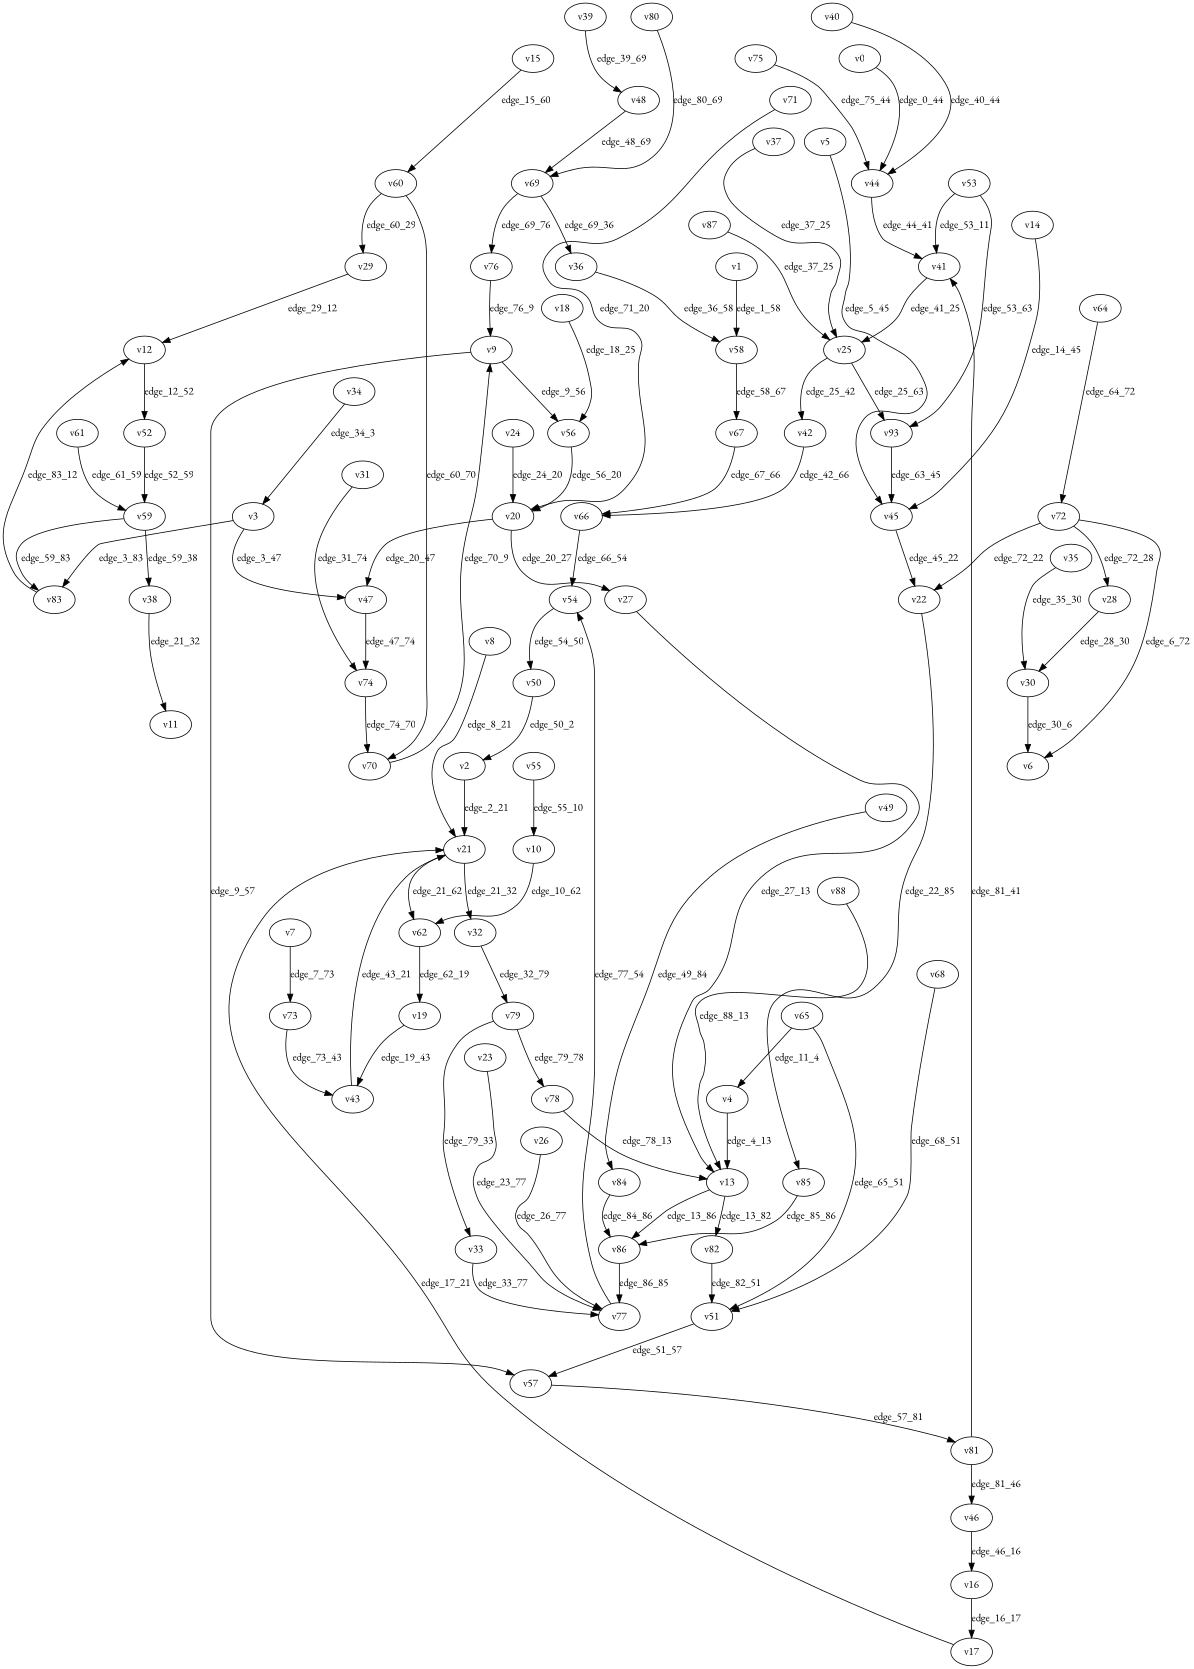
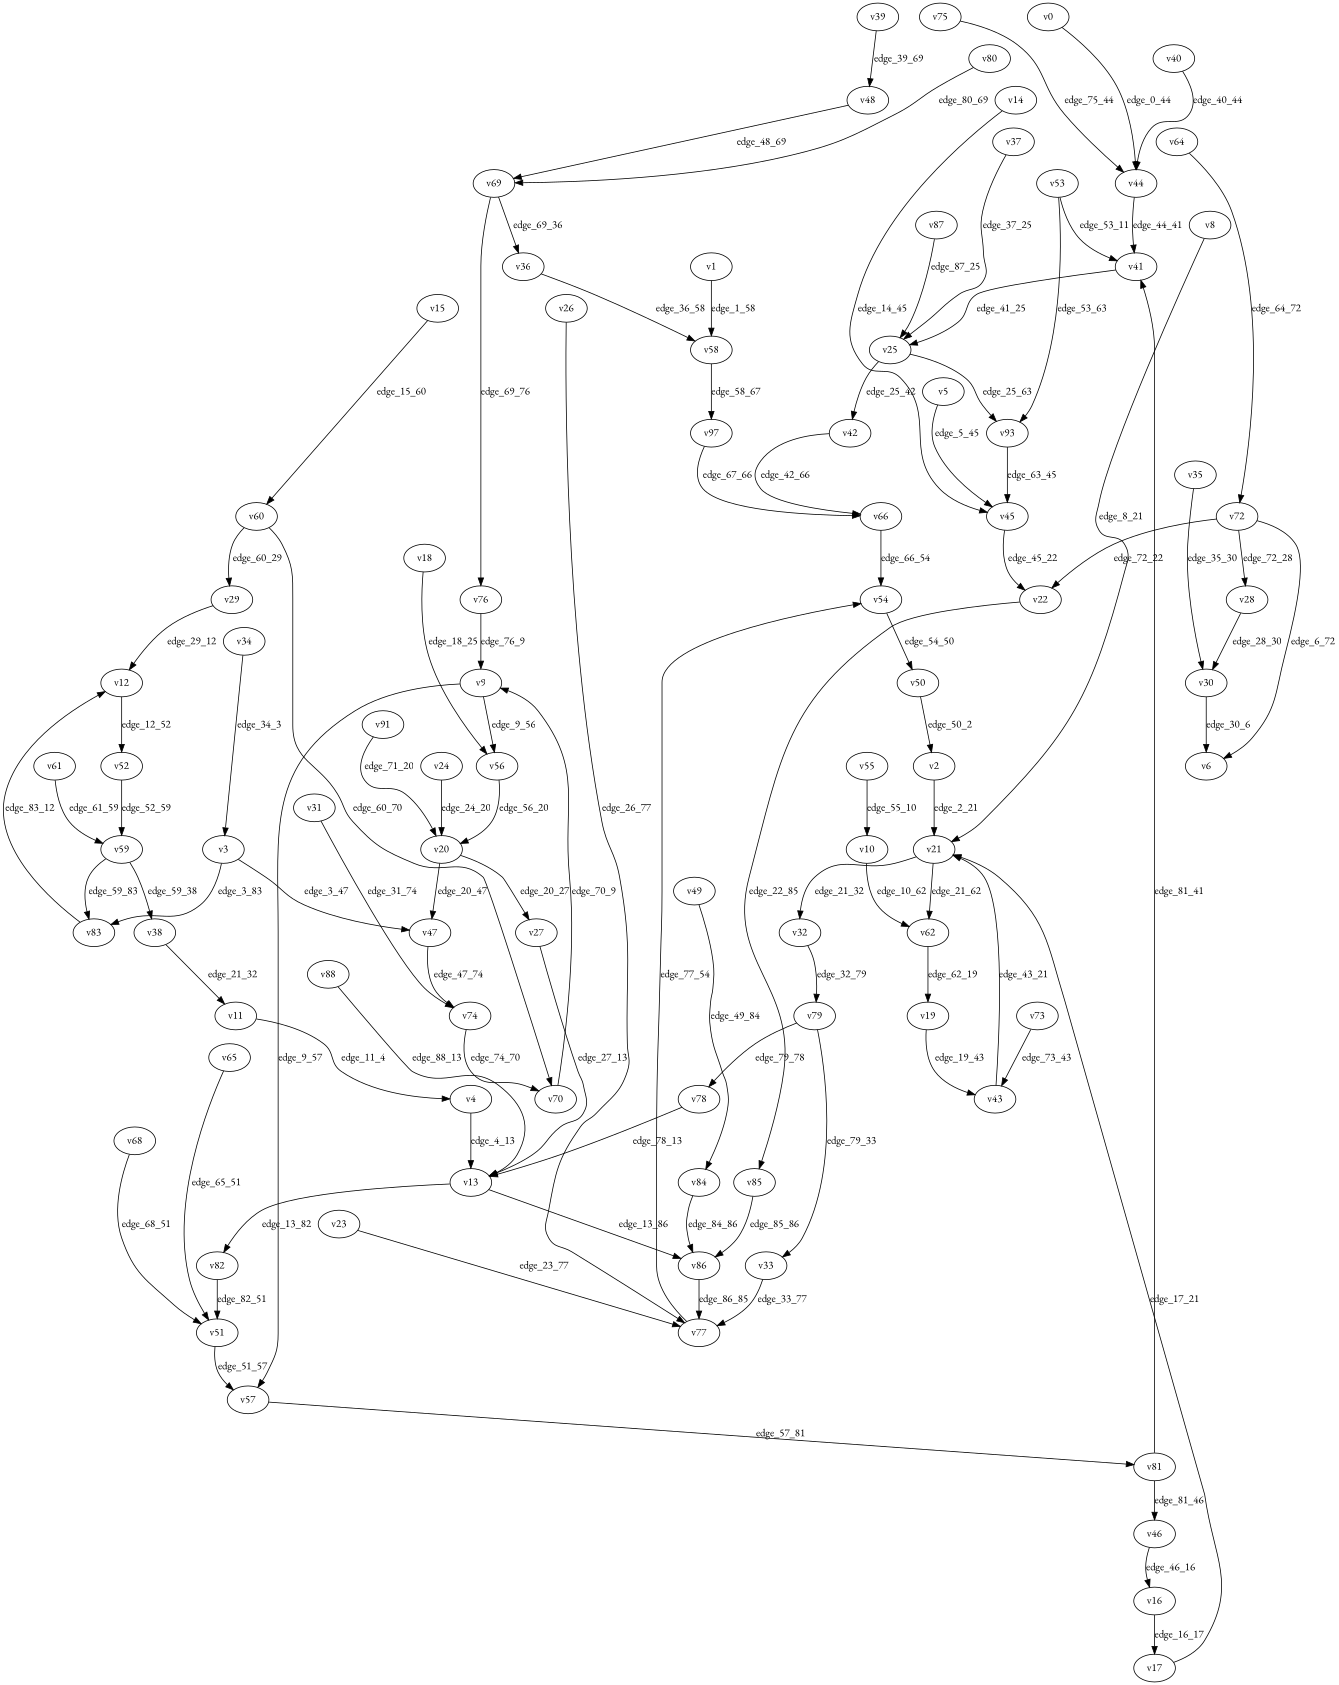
(790, 100) -> (383, 725)
(809, 267) -> (956, 267)
(737, 433) -> (711, 433)
(290, 933) -> none
(764, 1059) -> (341, 1071)
